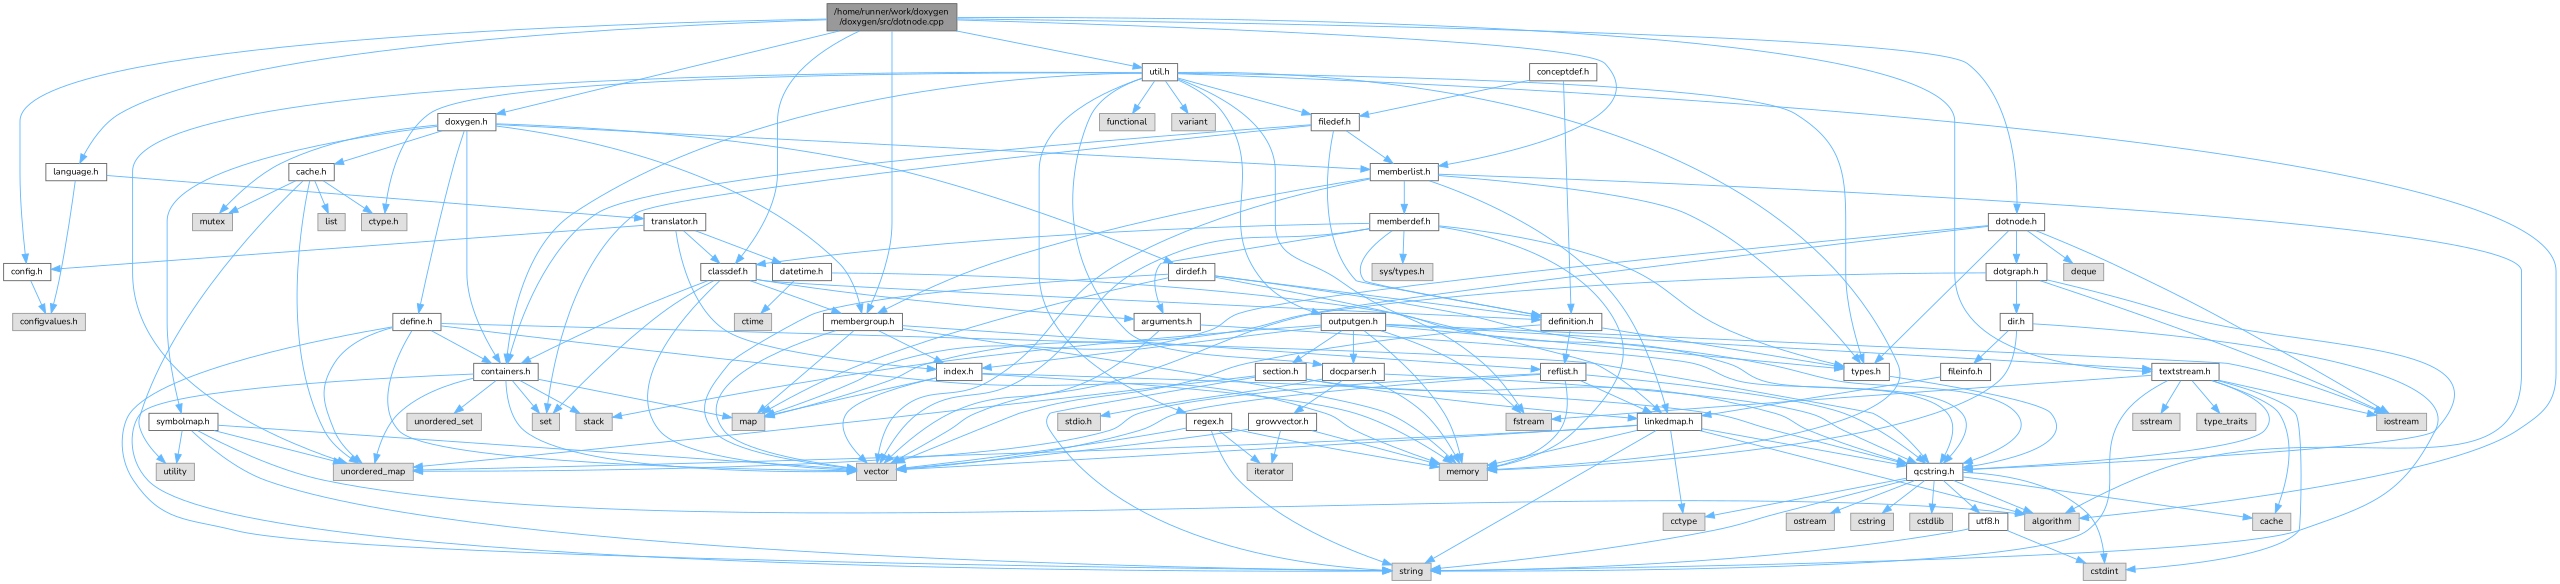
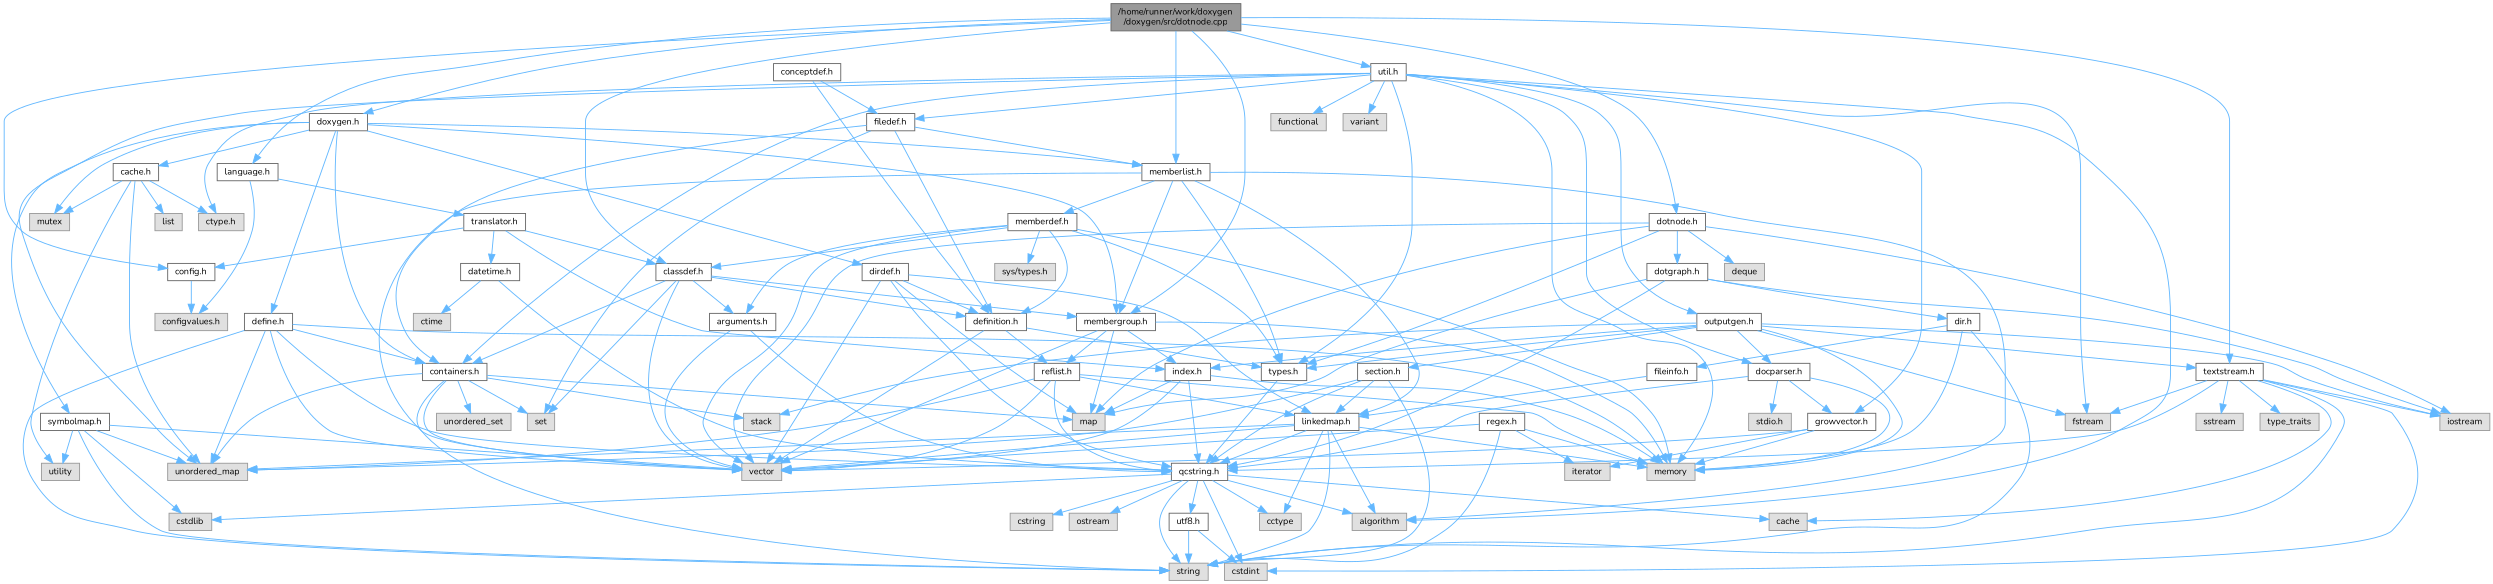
(1039, 263) -> (1798, 122)
(1101, 510) -> (129, 469)
